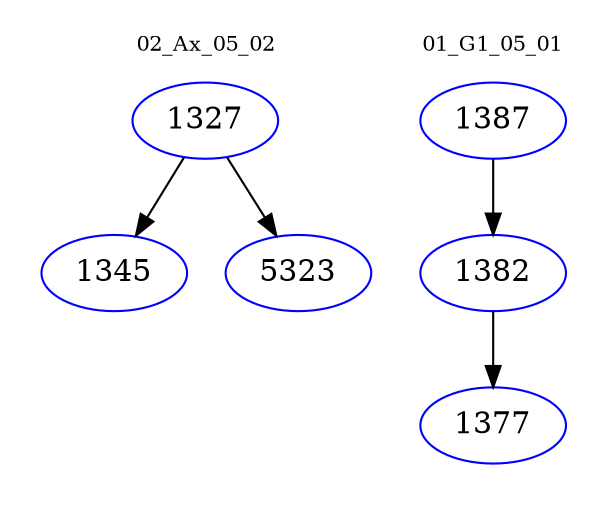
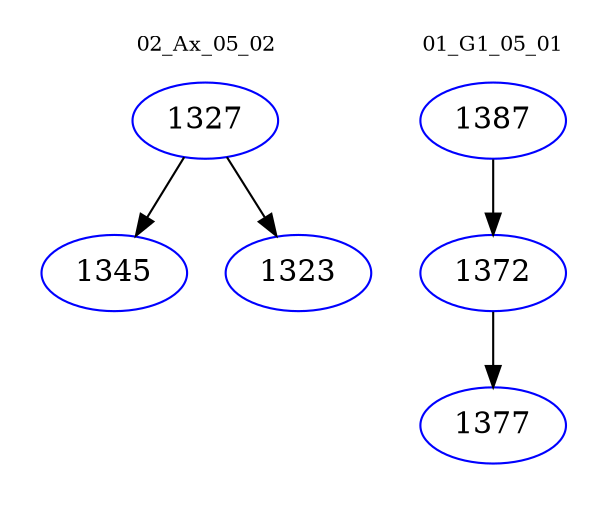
(298, 273) -> (298, 273)
(493, 273) -> (493, 273)
